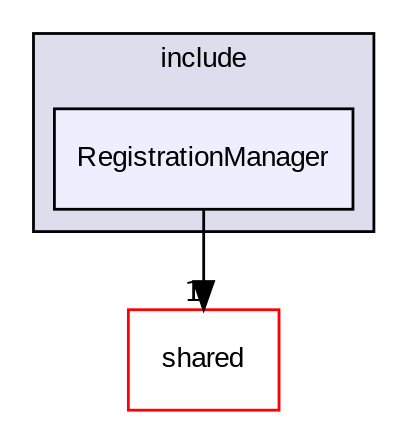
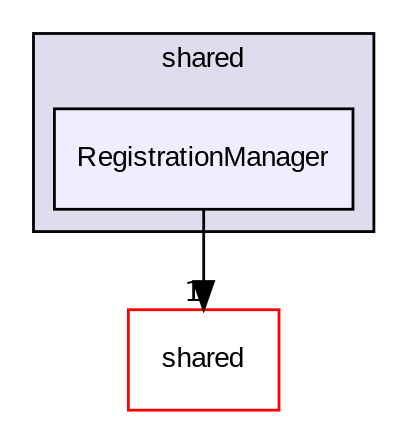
(204, 60) -> (204, 60)
